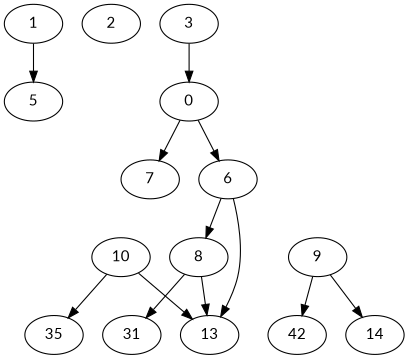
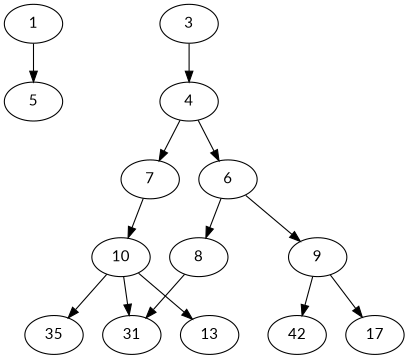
(111, 24) -> none
(189, 102) -> (189, 102)
none -> (138, 213)
(240, 254) -> (269, 215)
none -> (126, 290)
(203, 290) -> none
(375, 335) -> (375, 335)
